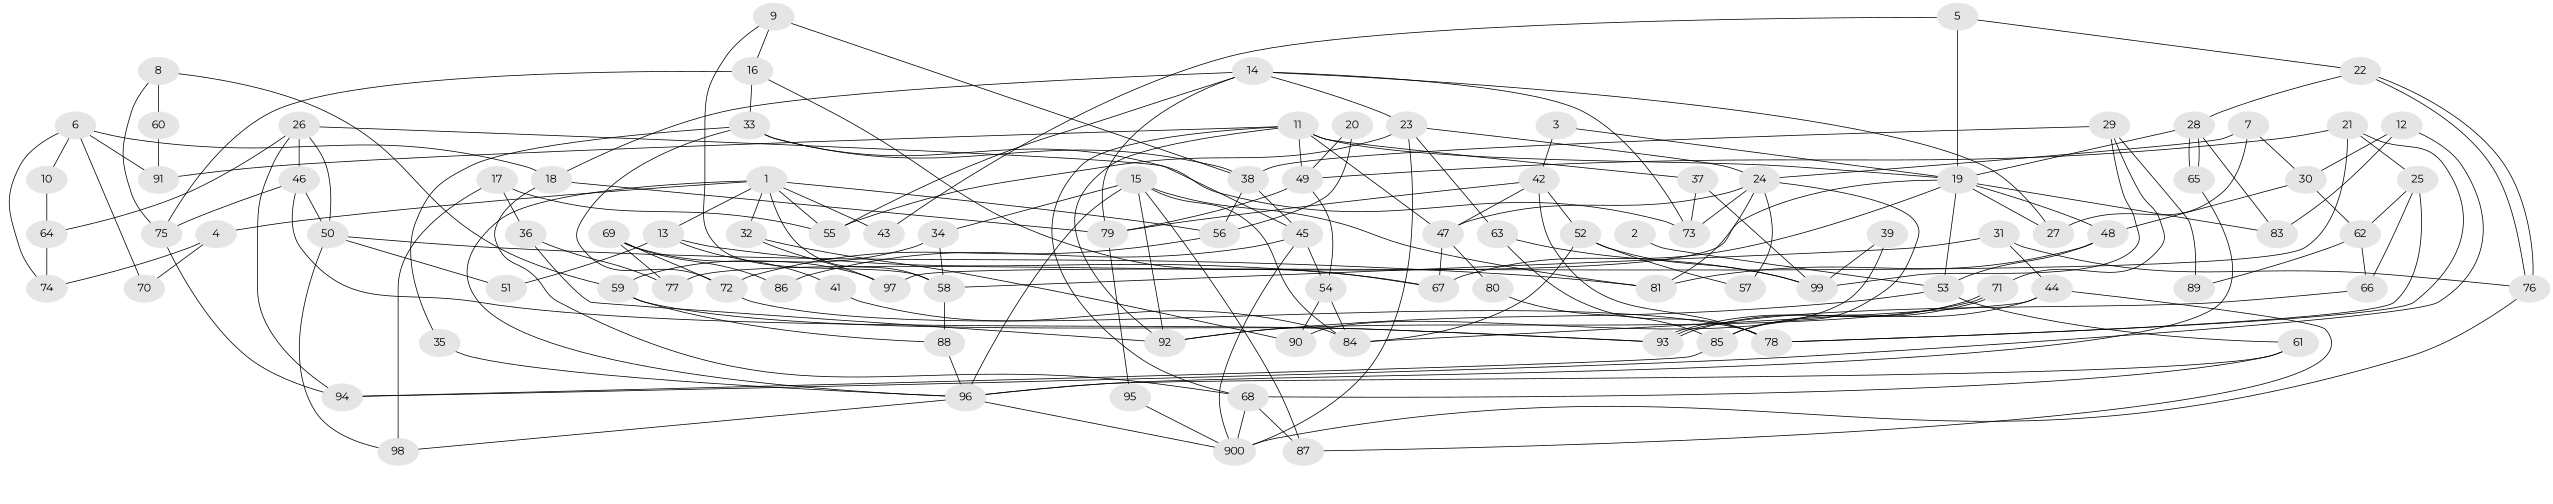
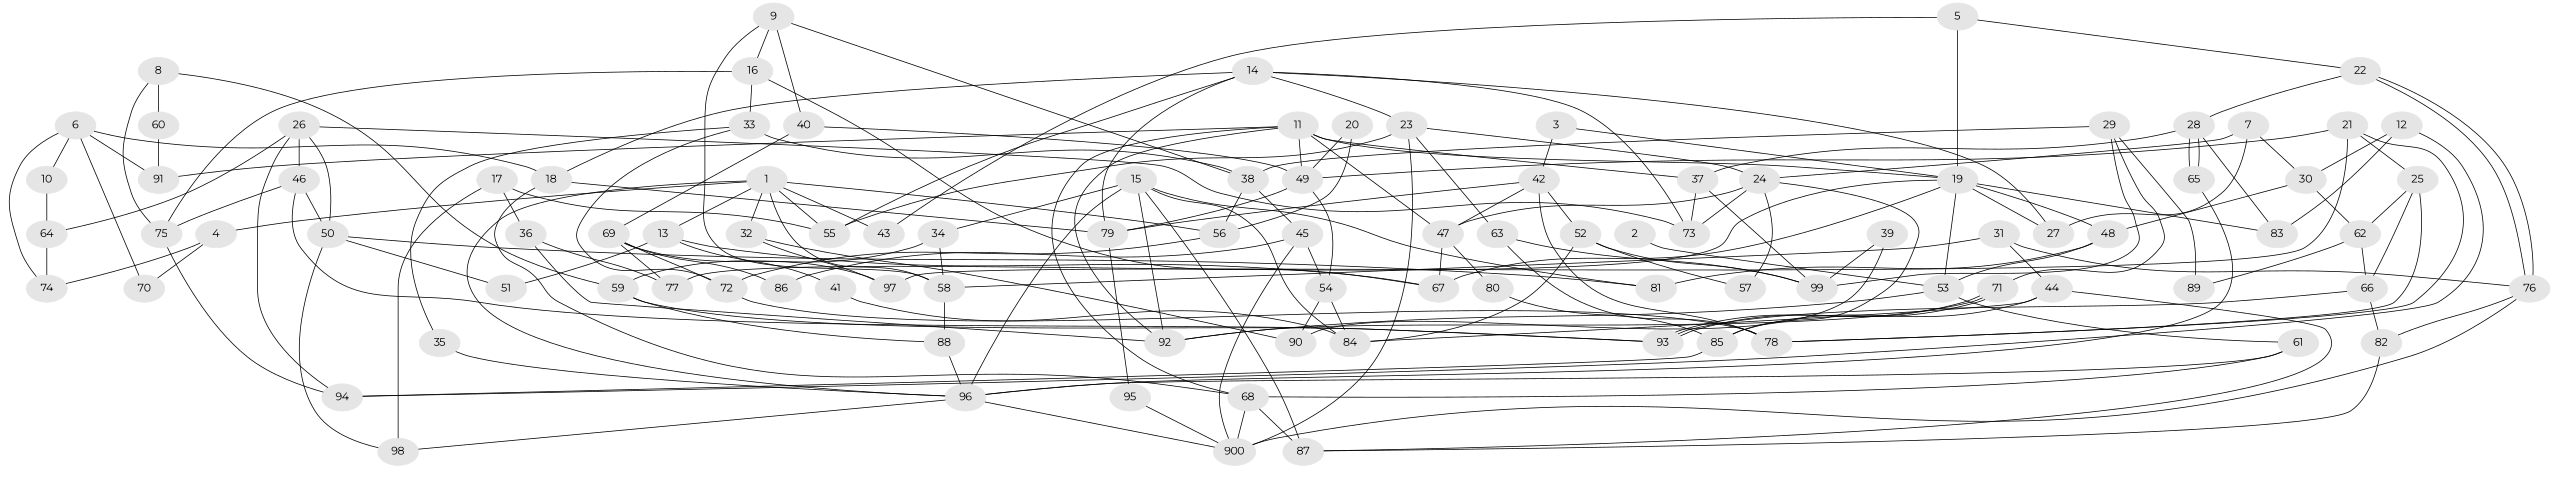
none -> (804, 125)
(2106, 146) -> (1968, 149)
(1032, 150) -> none
(1720, 244) -> none
none -> (2381, 343)
